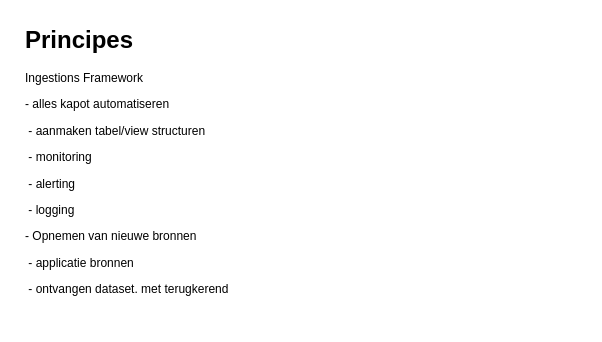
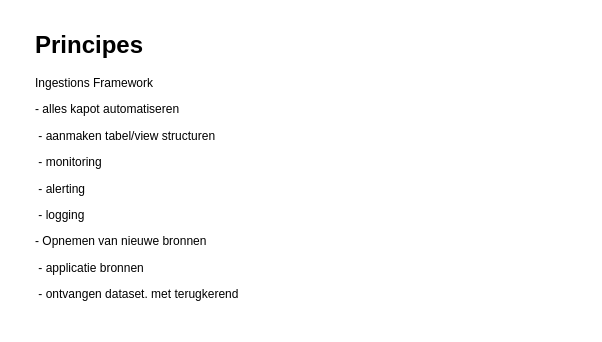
(301, 171) -> (311, 176)
